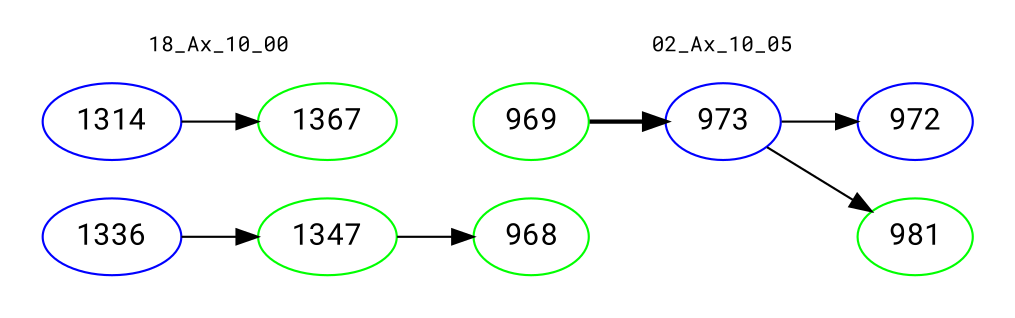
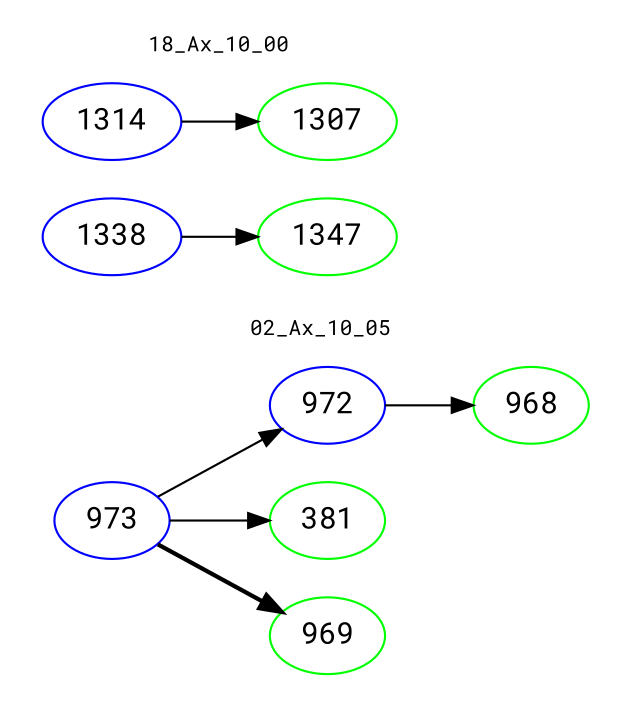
(327, 122) -> (327, 122)
(617, 122) -> (210, 573)
(112, 237) -> (112, 237)
(427, 237) -> (418, 405)
(915, 237) -> (327, 521)
